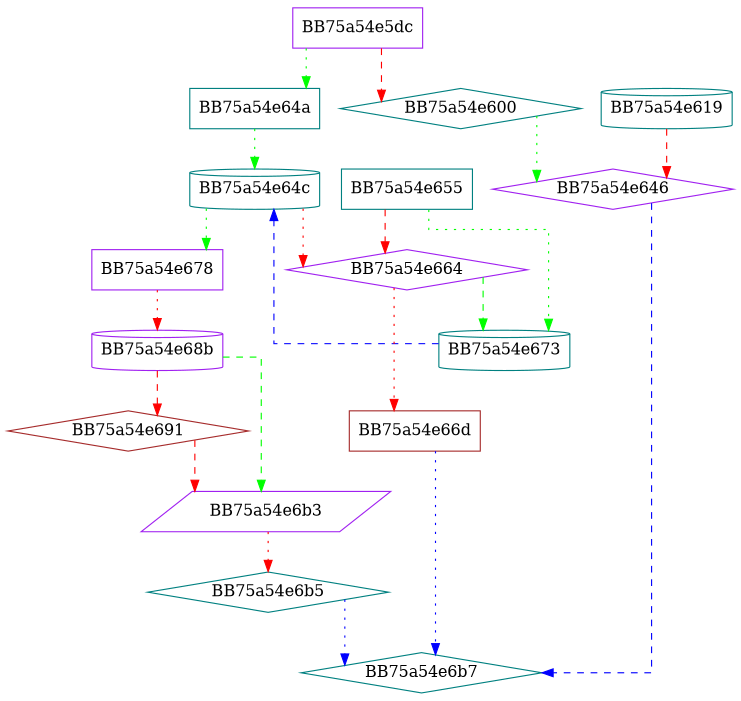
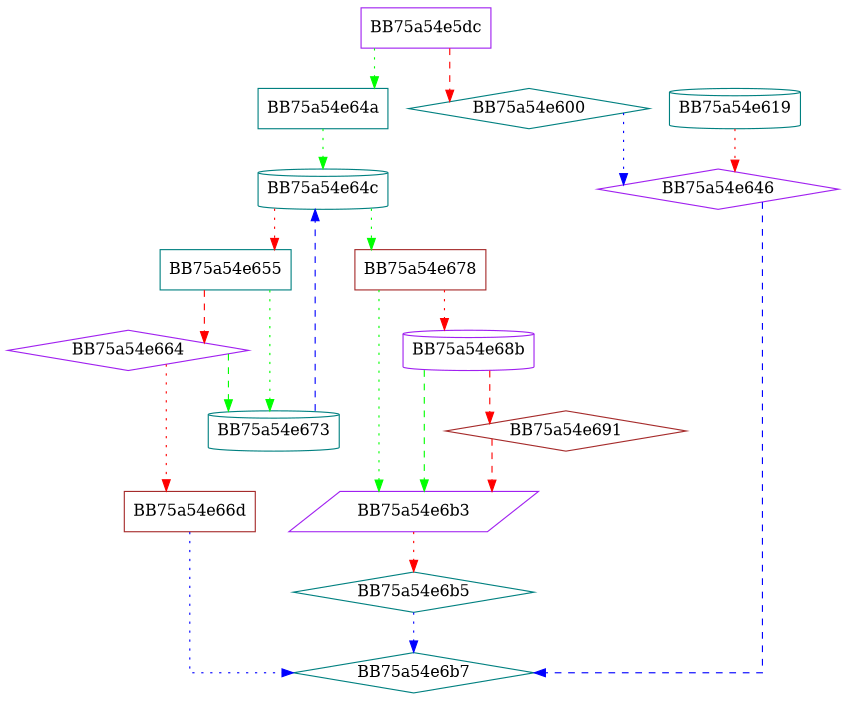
(537, 143) -> (624, 143)
(667, 148) -> (735, 145)
(303, 232) -> (275, 224)
(157, 270) -> (420, 270)
none -> (379, 385)
